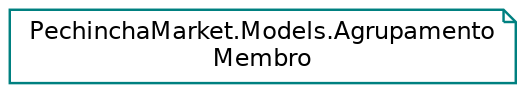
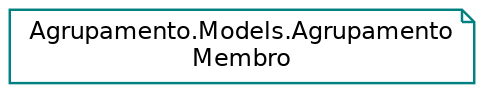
(263, 46) -> (242, 46)
